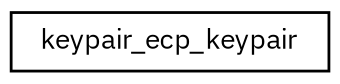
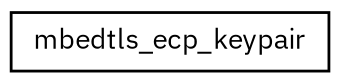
(170, 42) -> (170, 42)
